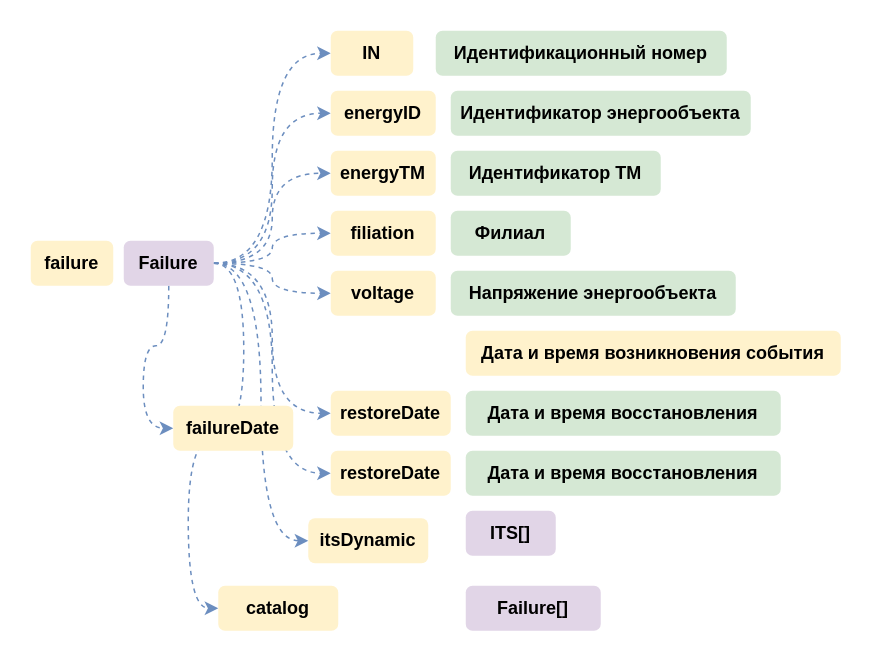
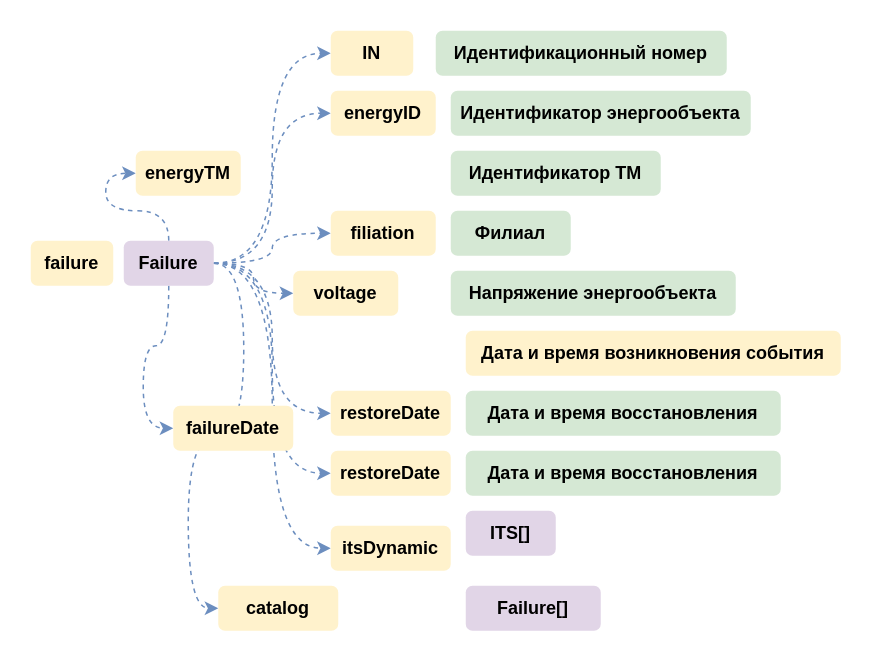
(383, 173) -> (188, 173)
(383, 293) -> (346, 293)
(368, 541) -> (391, 548)
